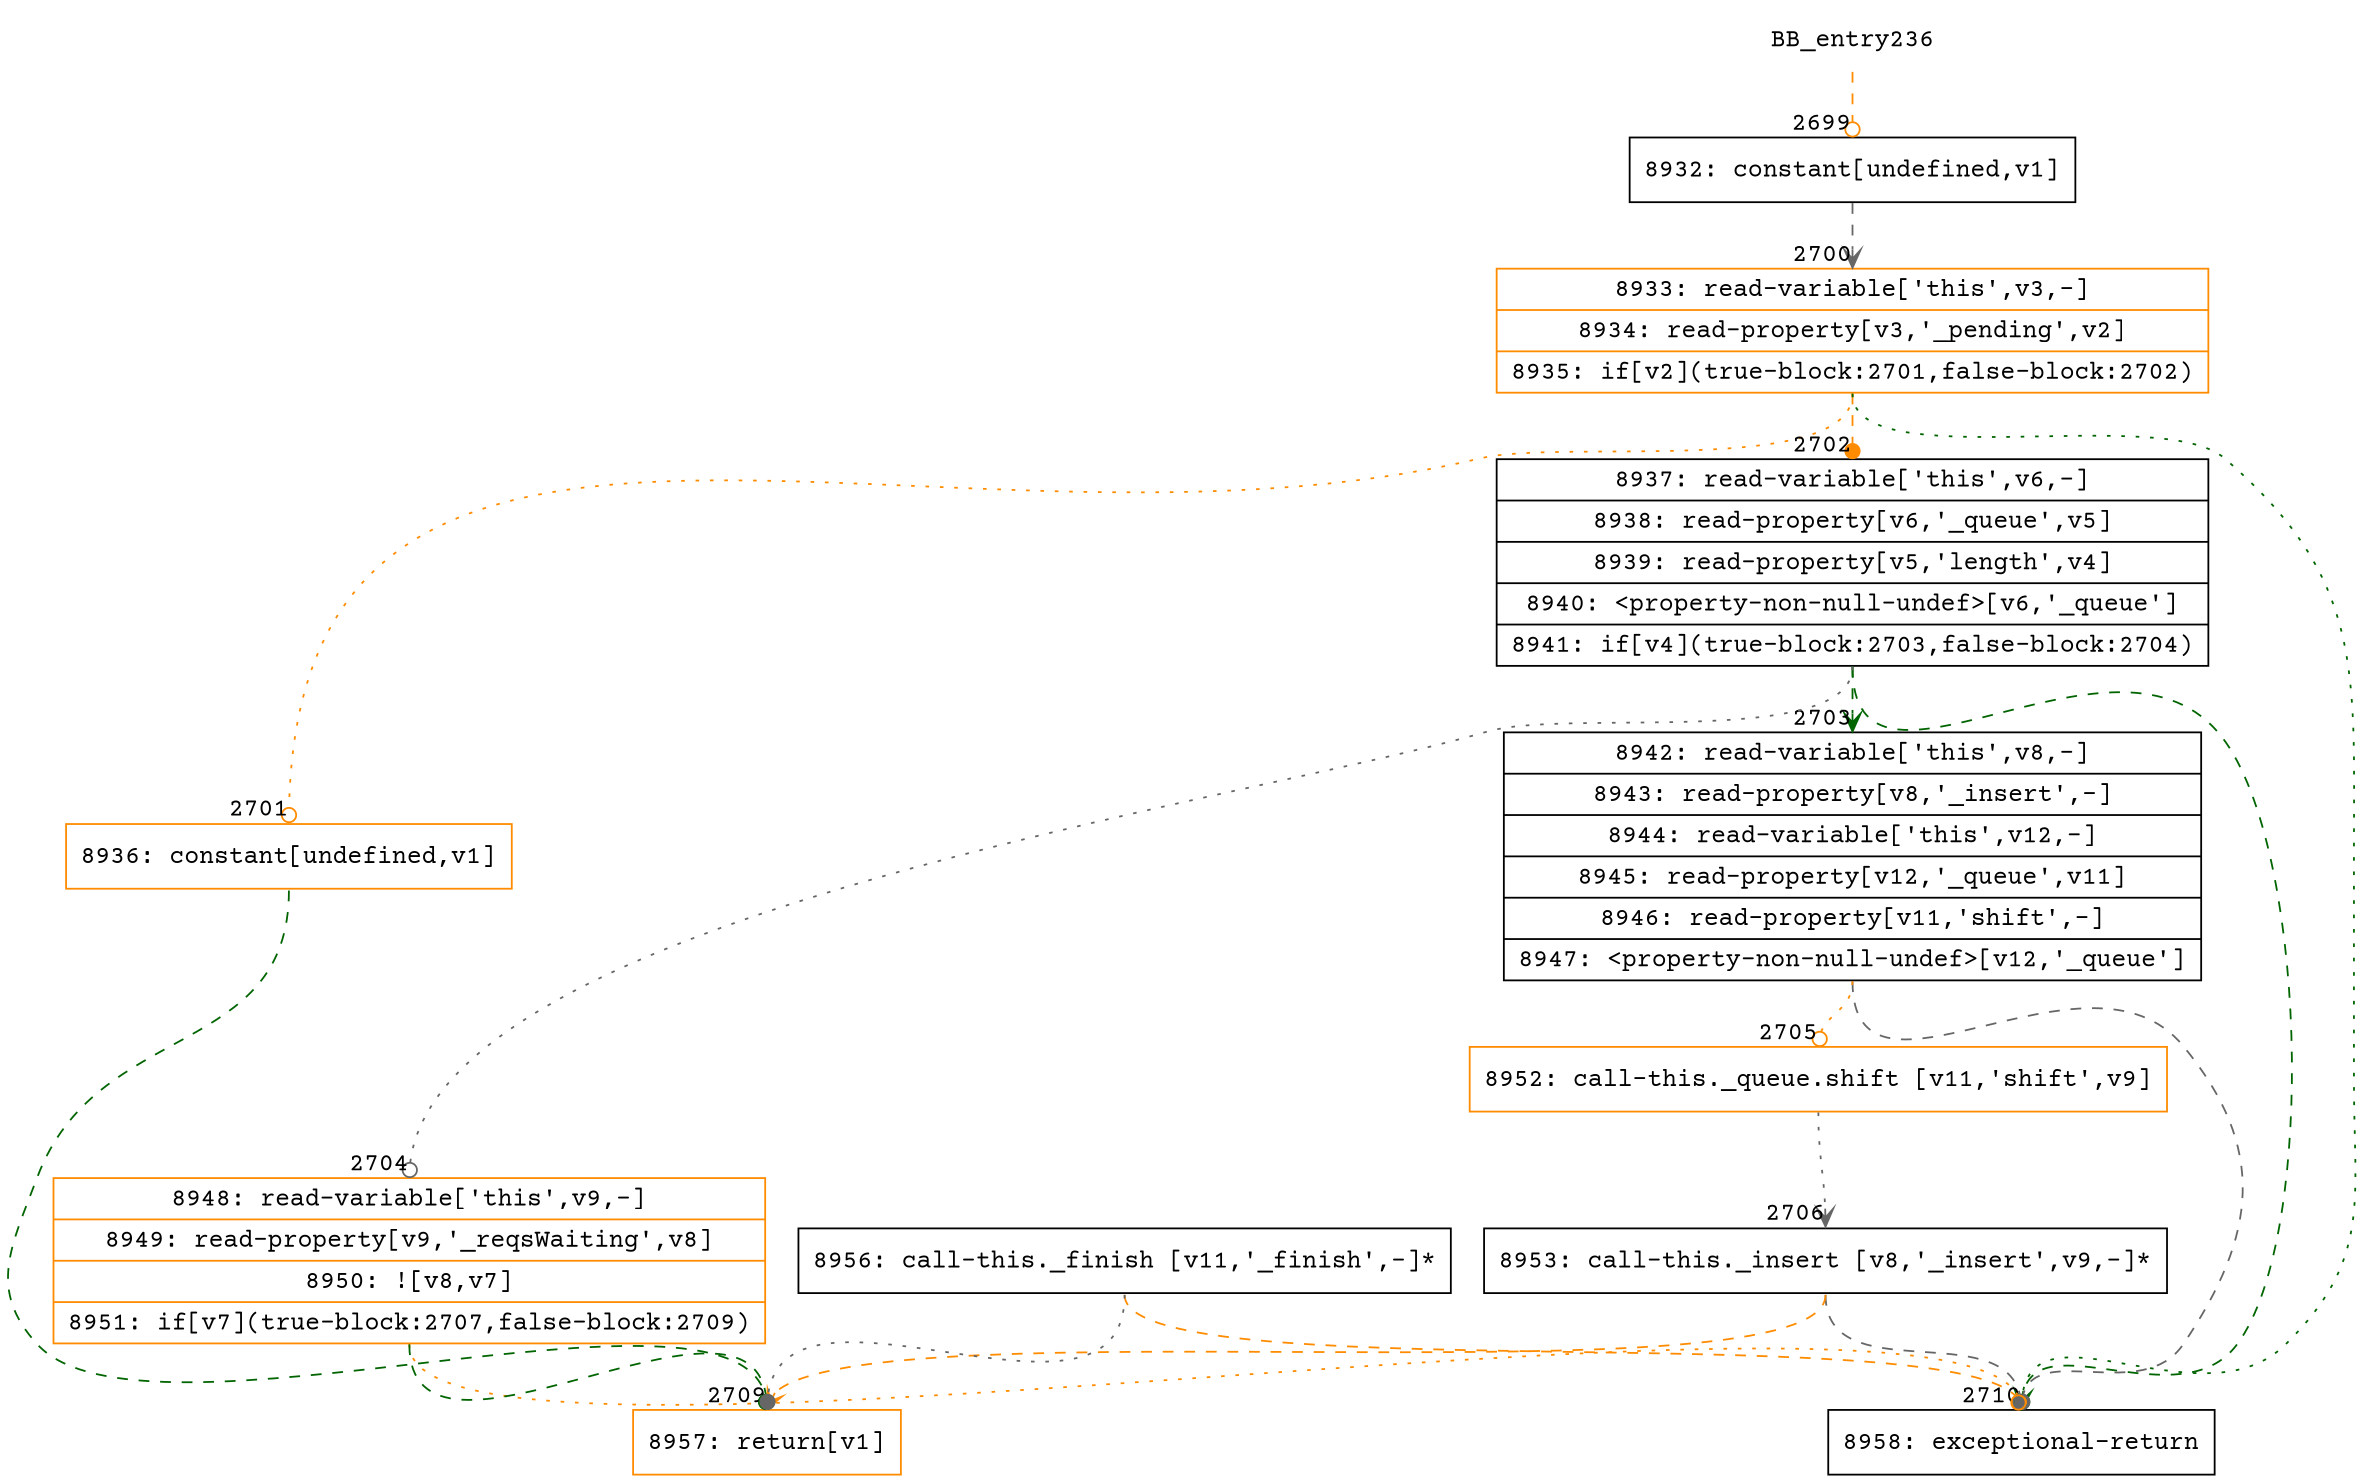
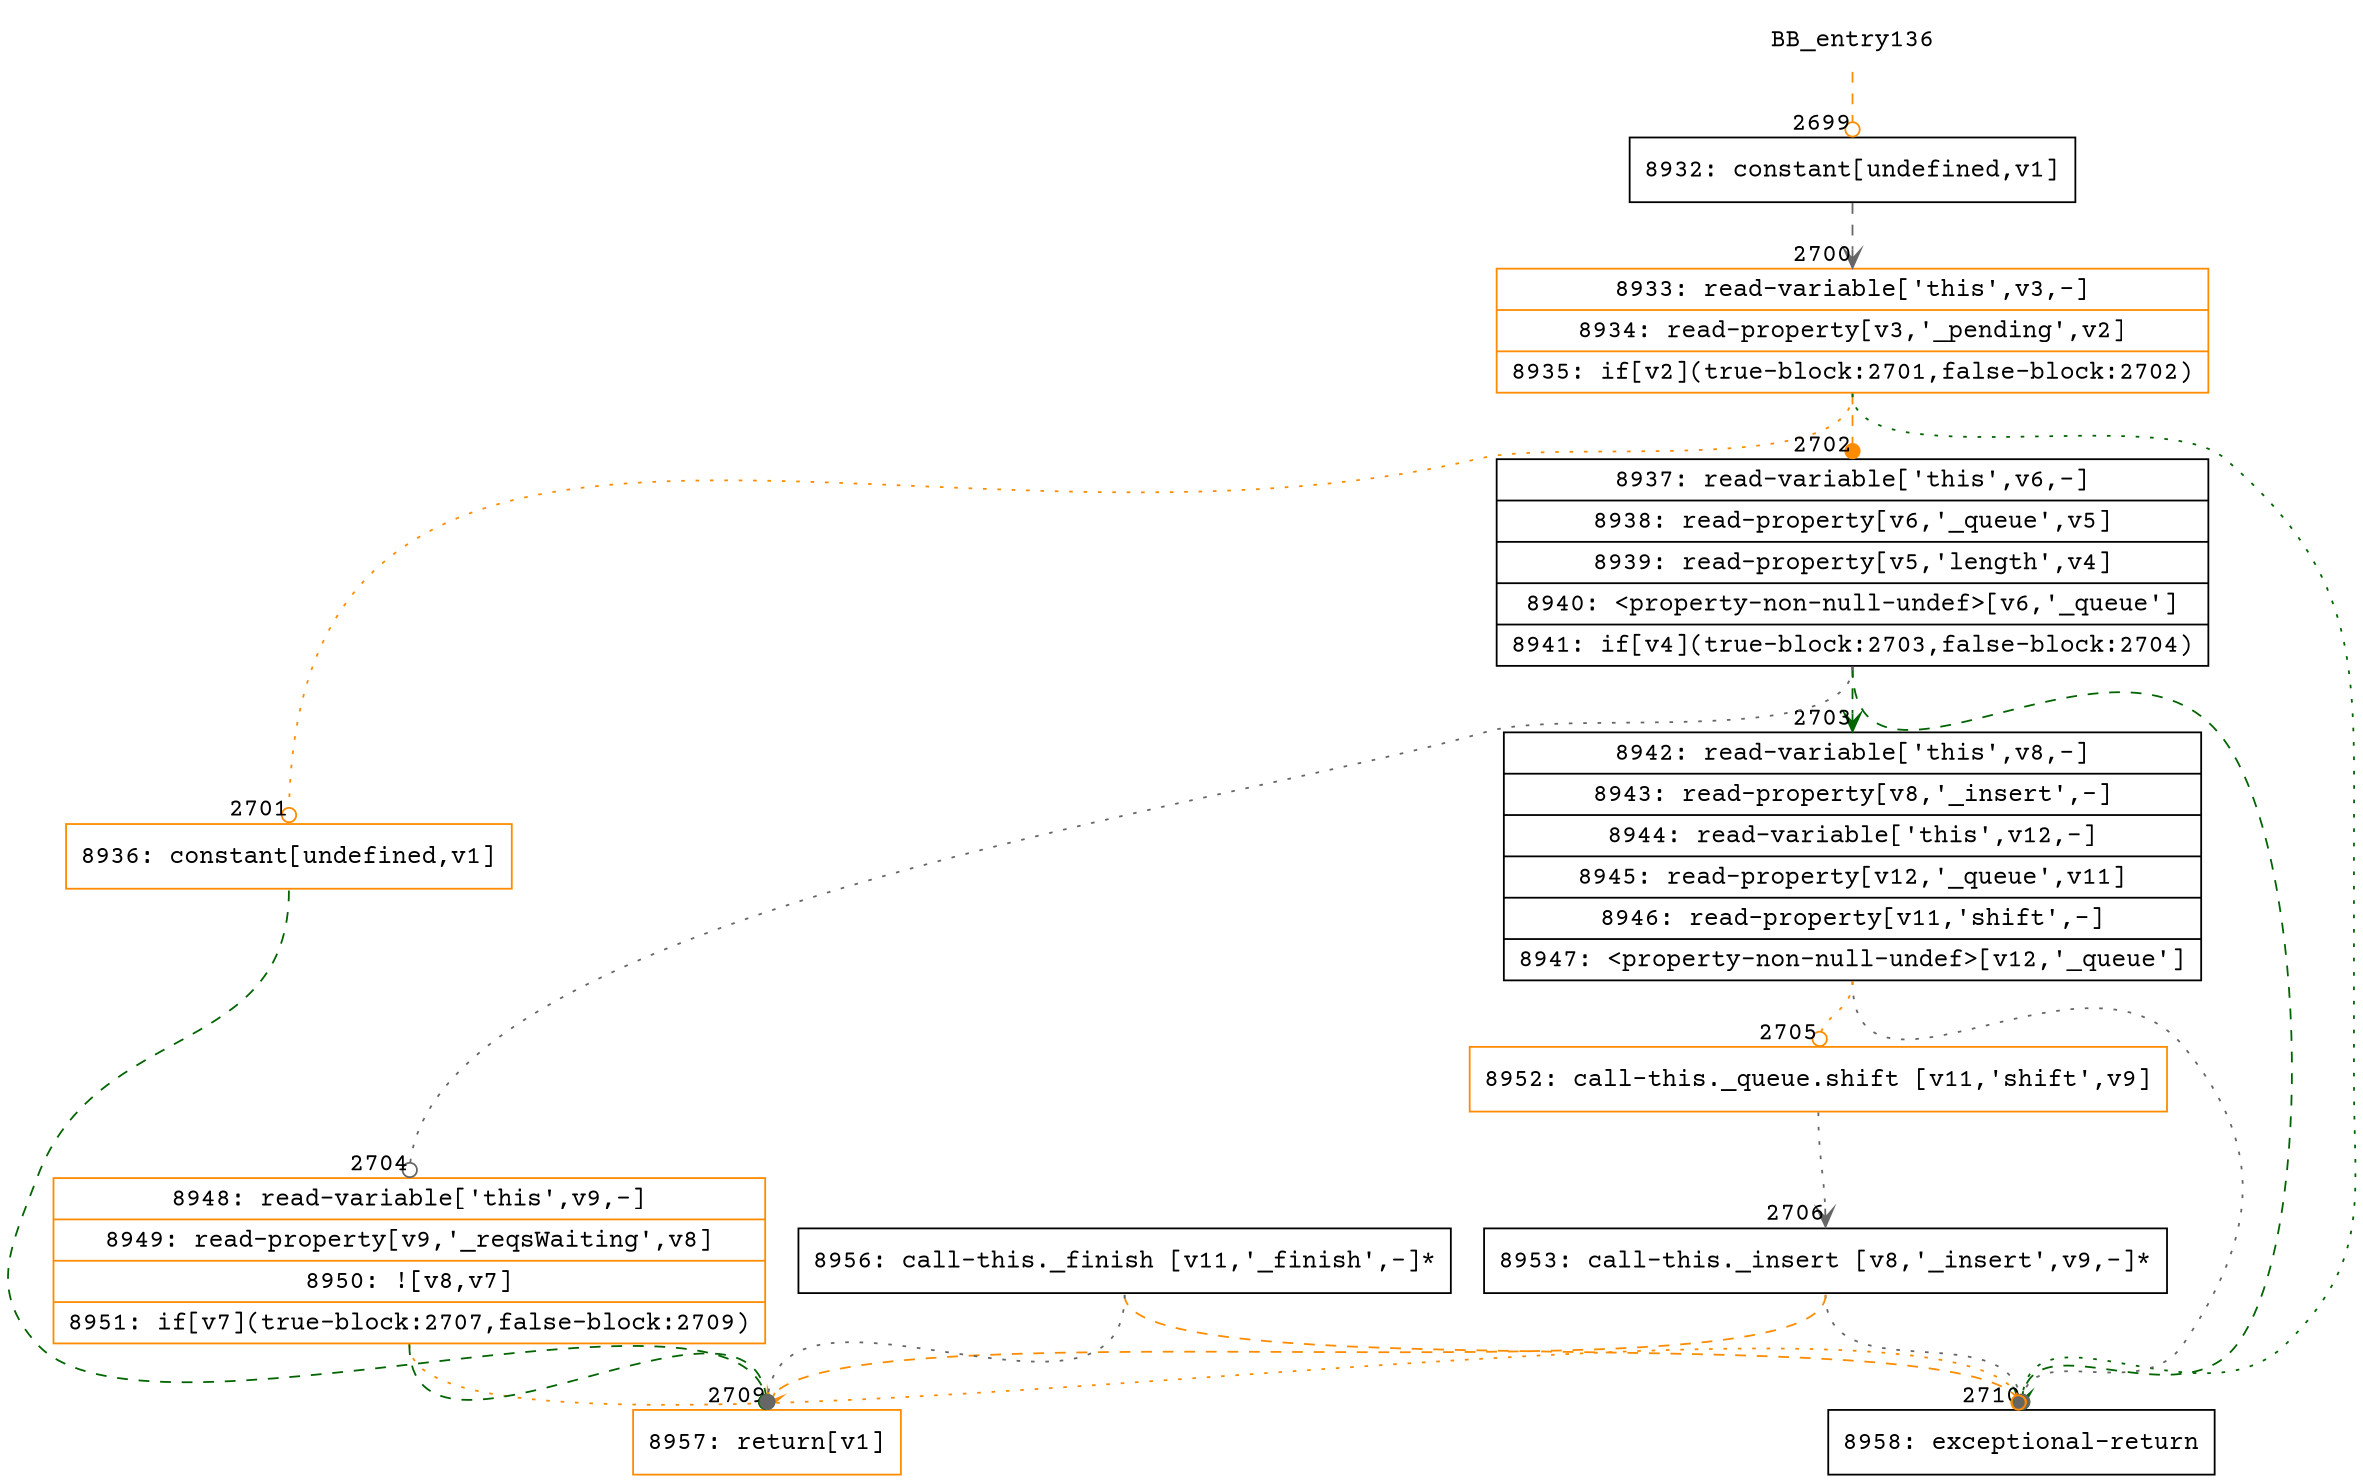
(1853, 40) -> (1853, 40)
(2218, 1098) -> (2218, 1098)
(1946, 1354) -> (1946, 1354)
